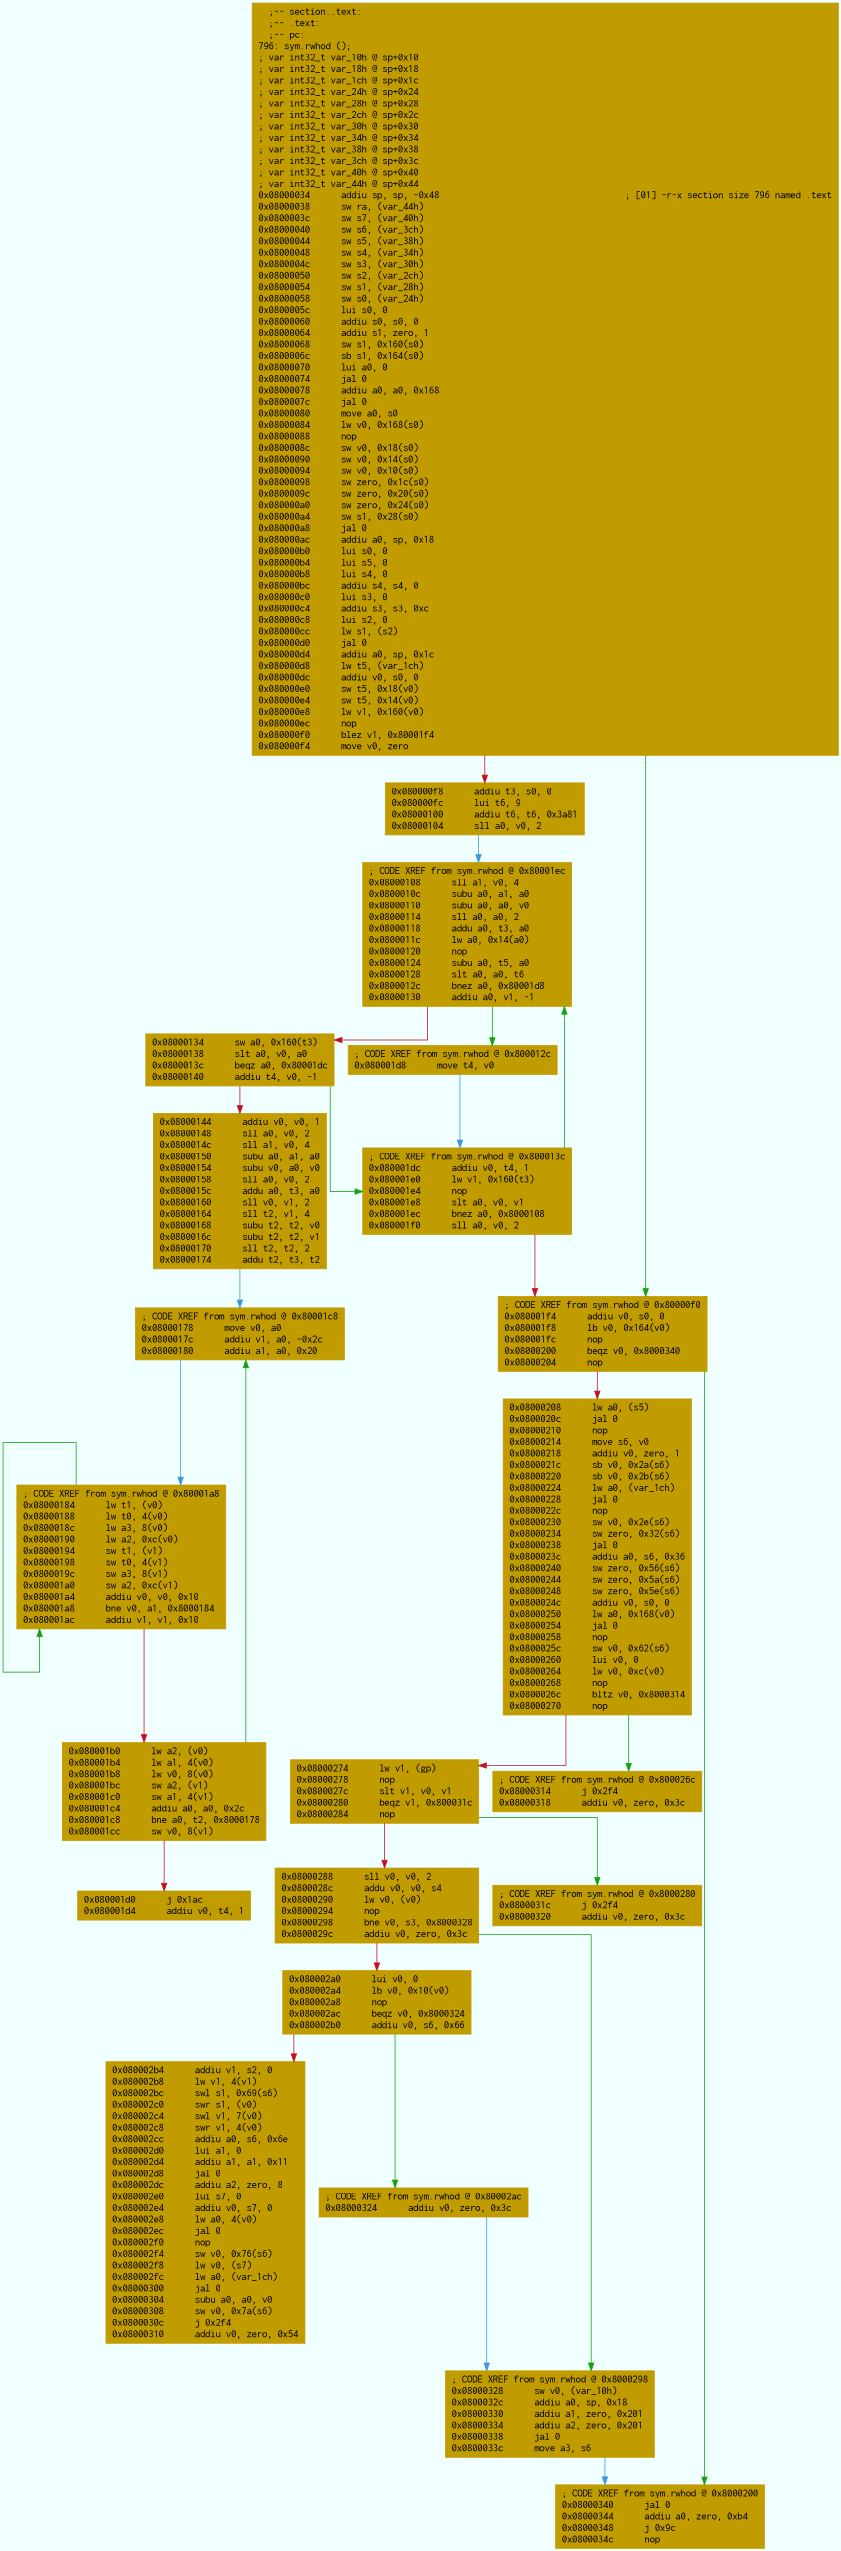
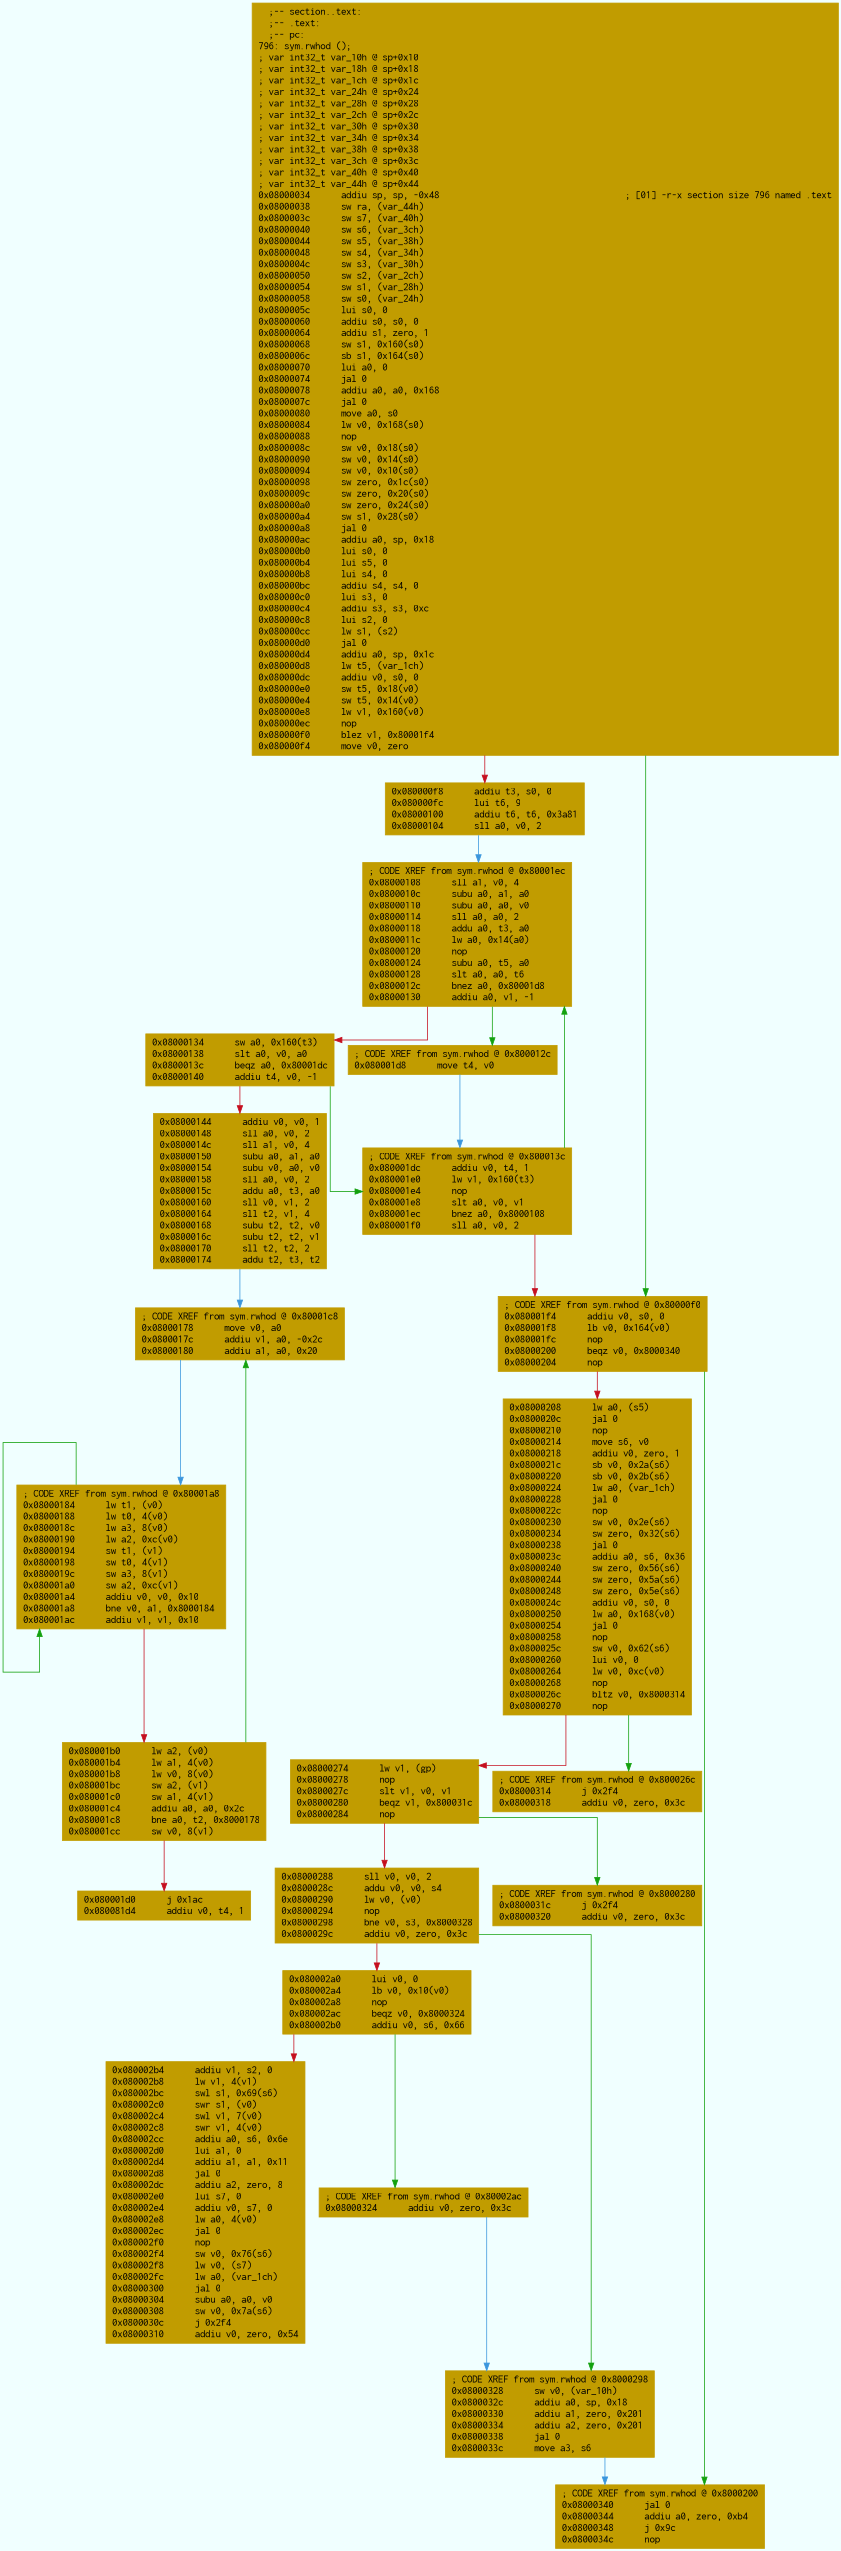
(164, 1906) -> (164, 1906)
